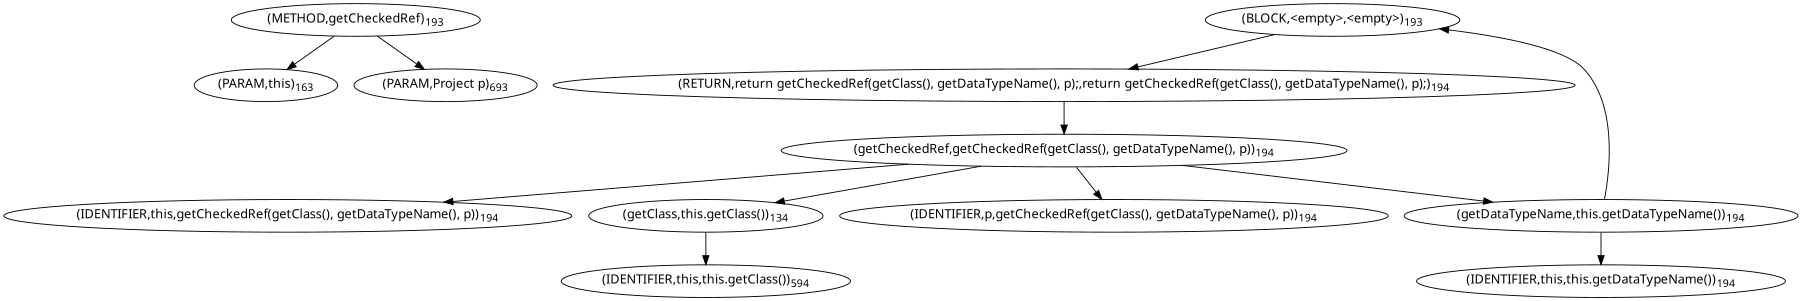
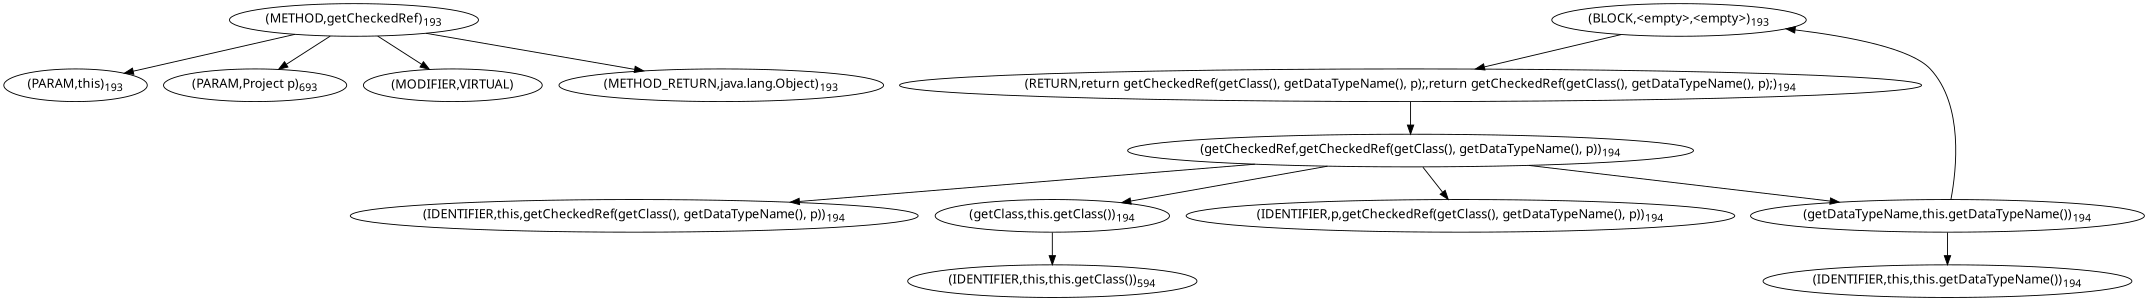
(305, 84) -> (114, 84)
none -> (453, 85)
none -> (721, 85)
(779, 214) -> (1126, 214)
